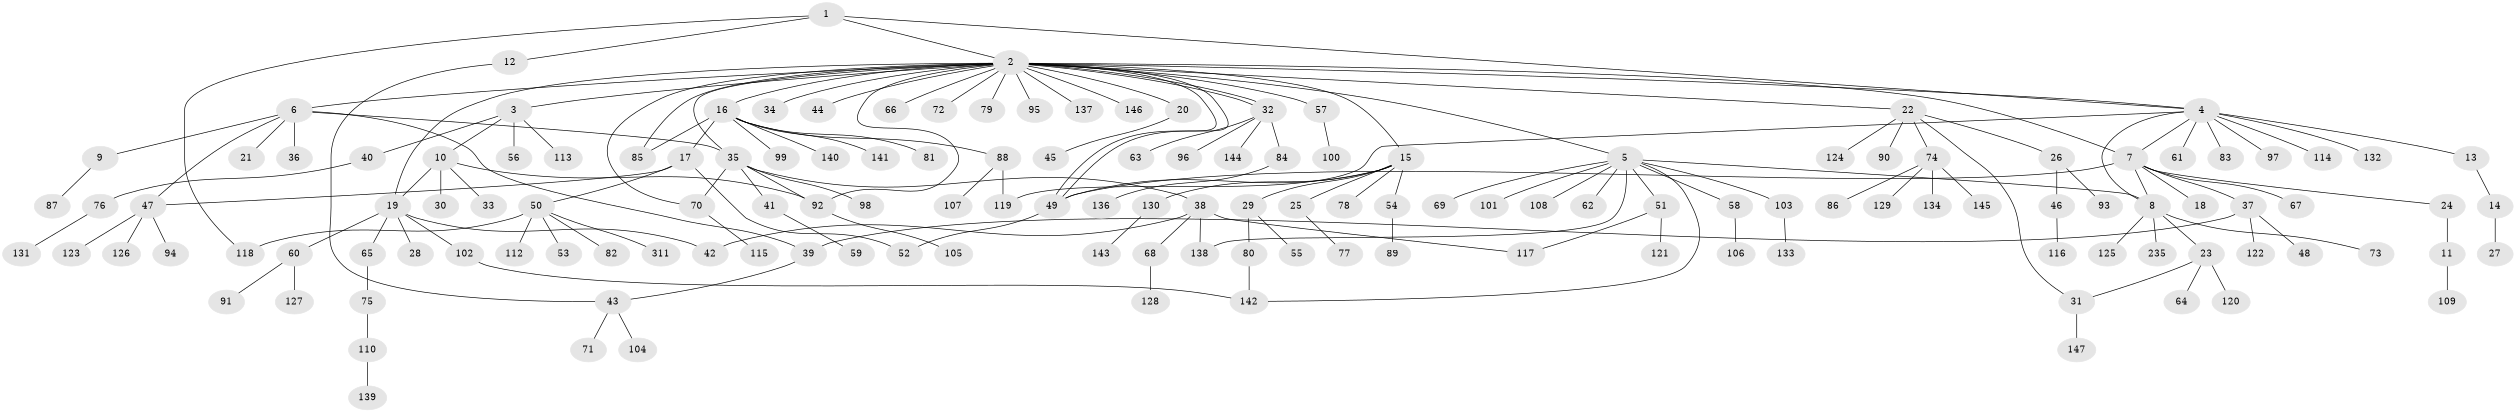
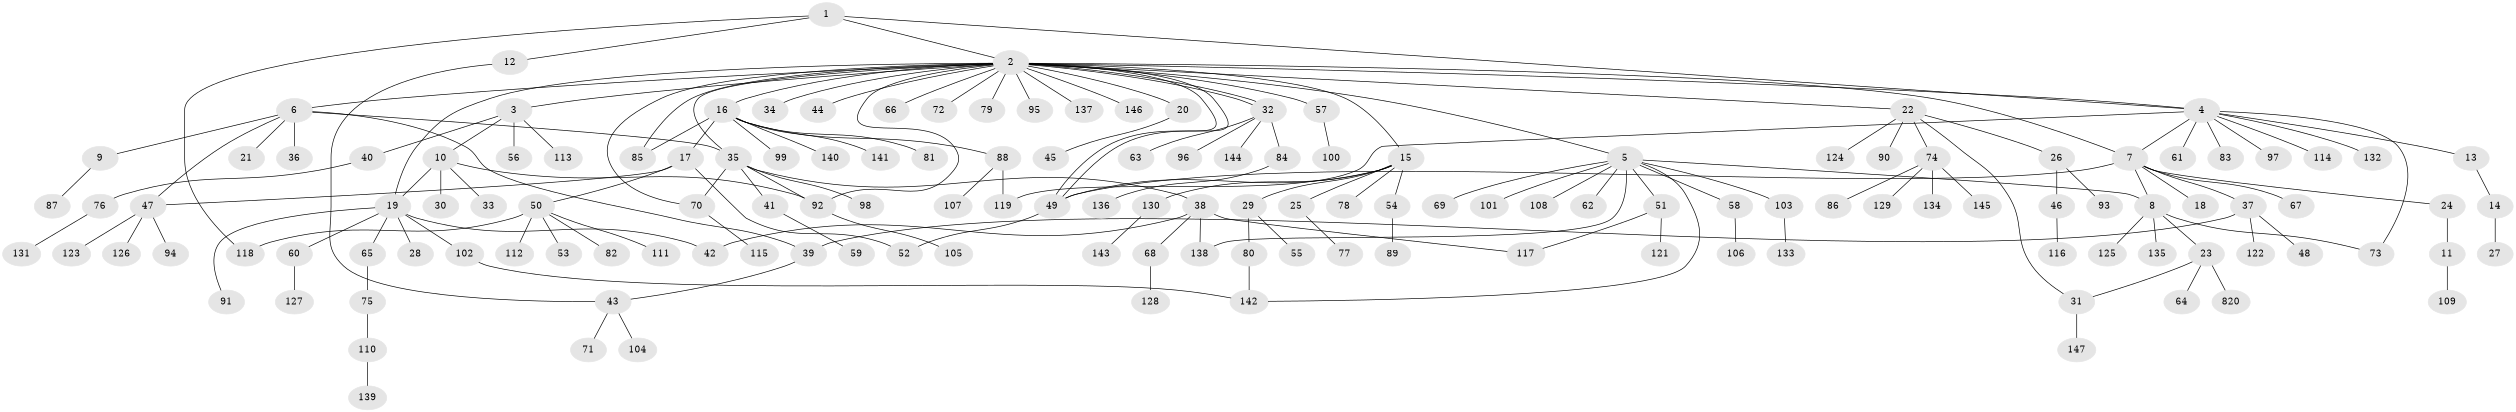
(2112, 139) -> (2363, 129)
(661, 254) -> (661, 254)
(2157, 254) -> (2157, 254)
(260, 278) -> (270, 221)
(2231, 302) -> (2231, 302)
